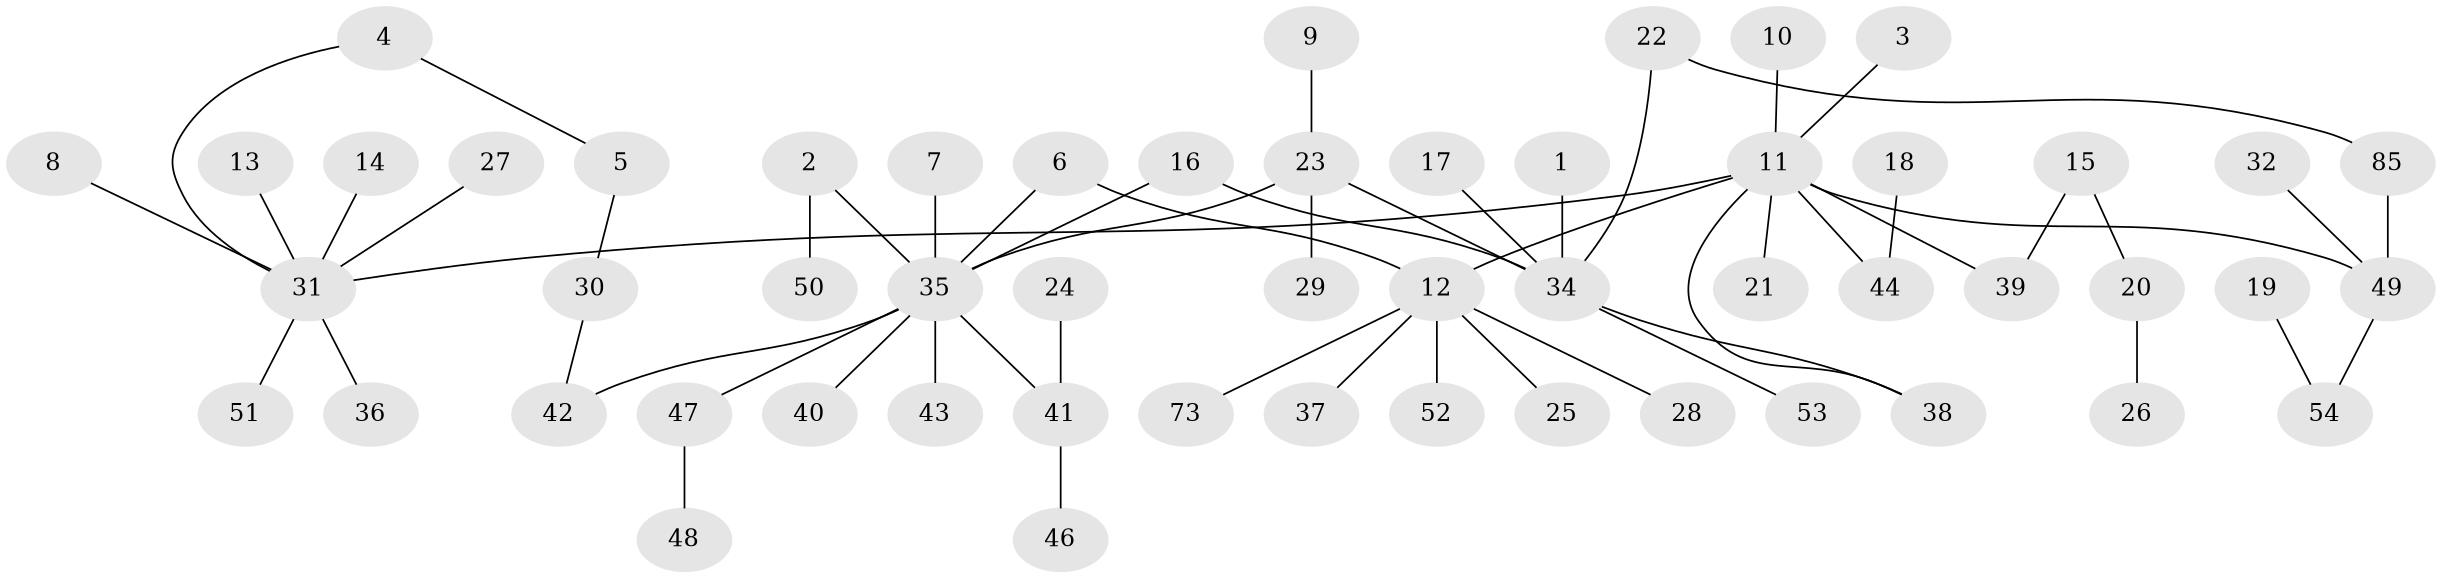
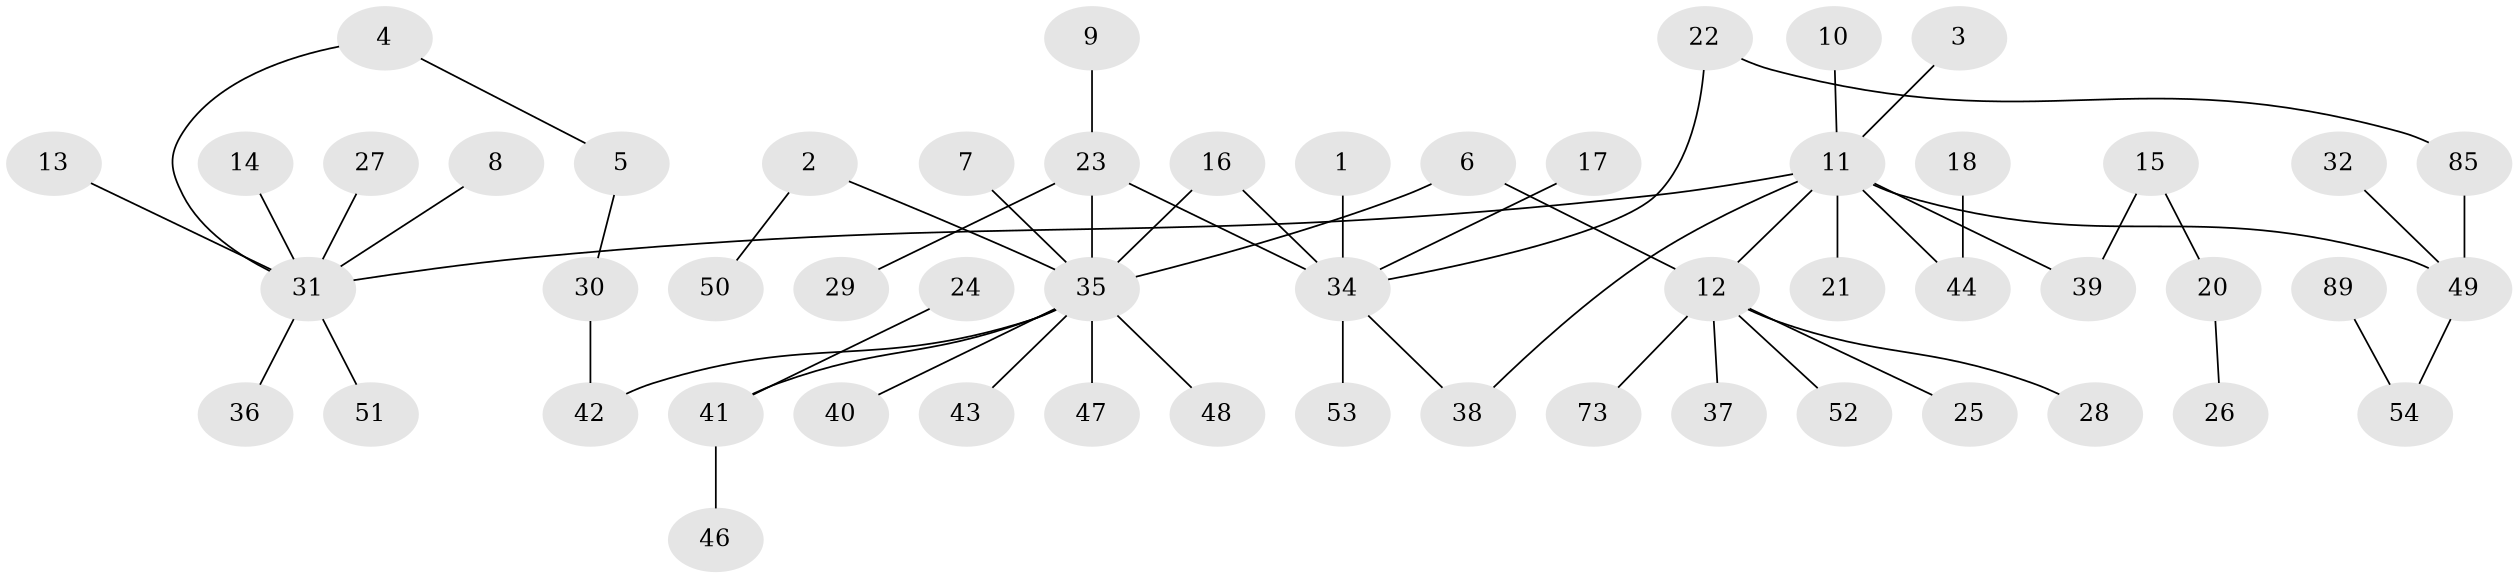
(2262, 289) -> (2339, 289)
(684, 477) -> (1155, 352)
